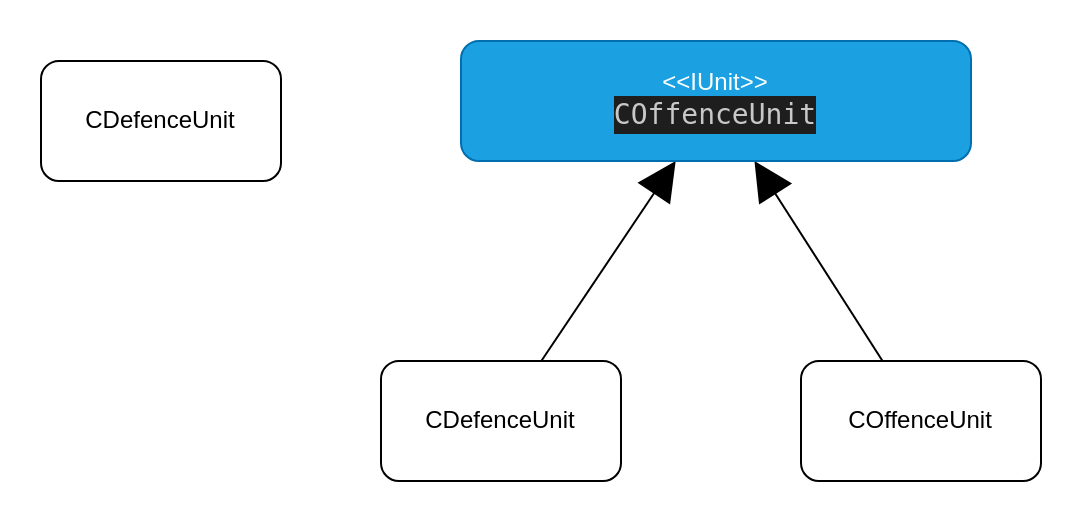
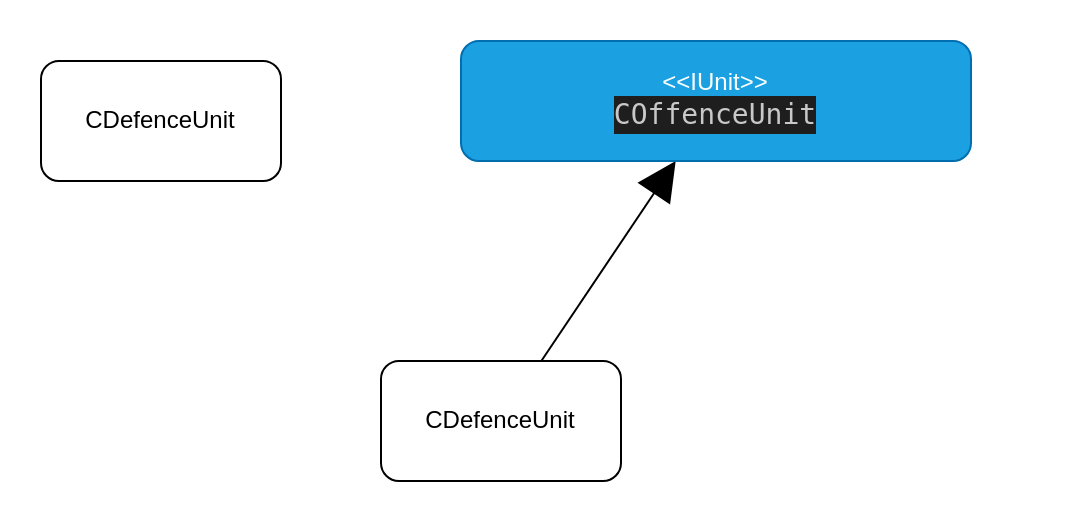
(829, 278) -> none
(921, 421) -> none
